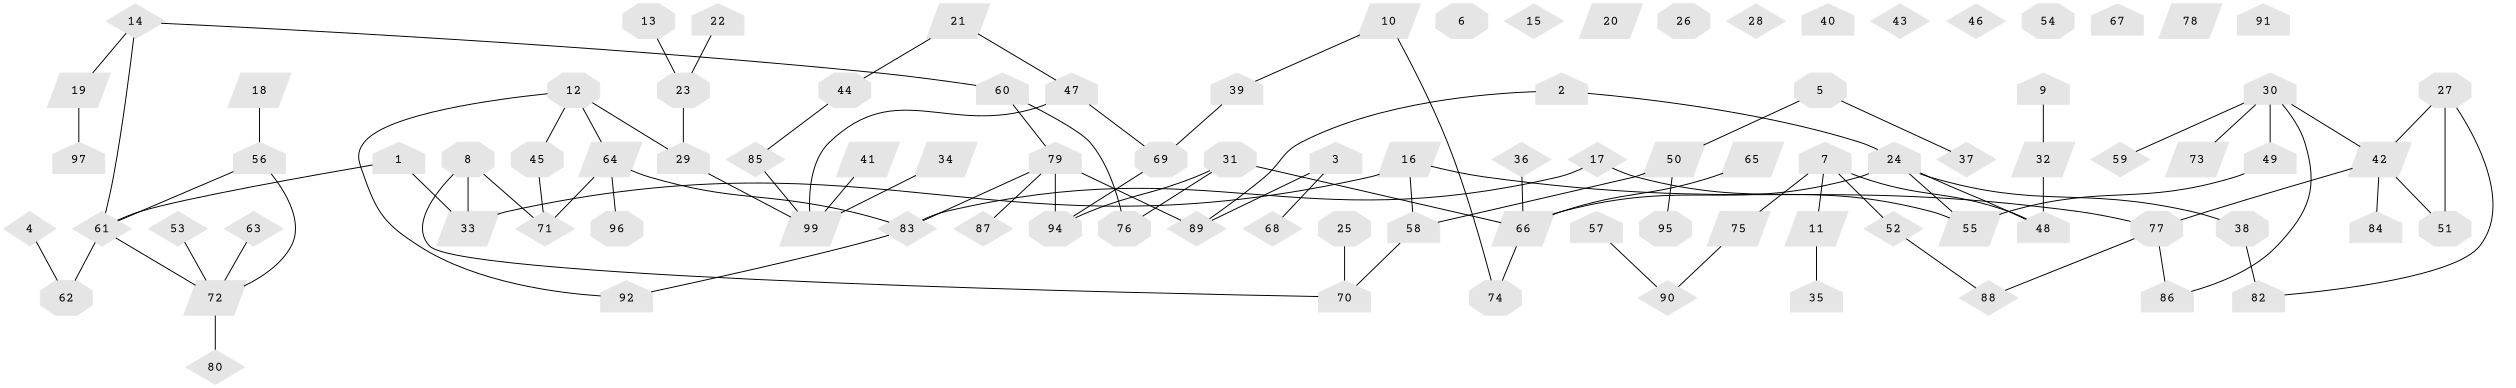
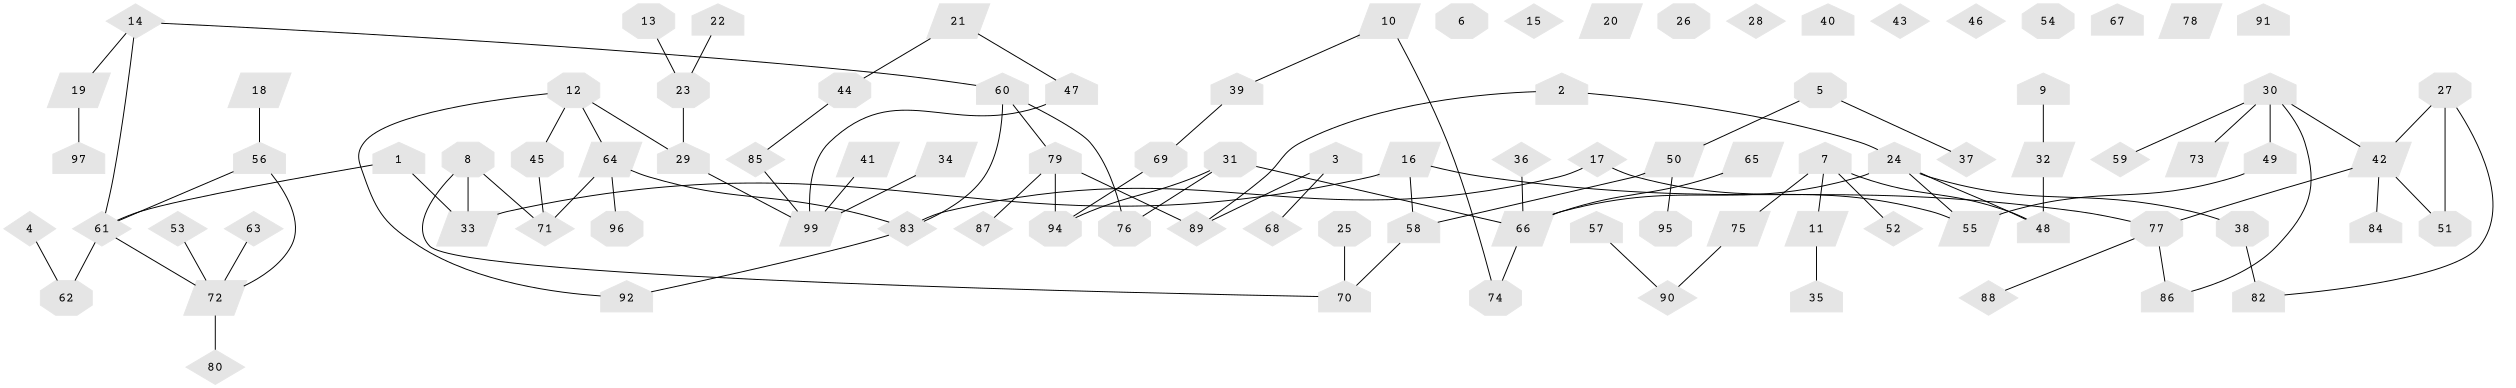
(1117, 125) -> none
(984, 193) -> (984, 177)
(1941, 263) -> none
